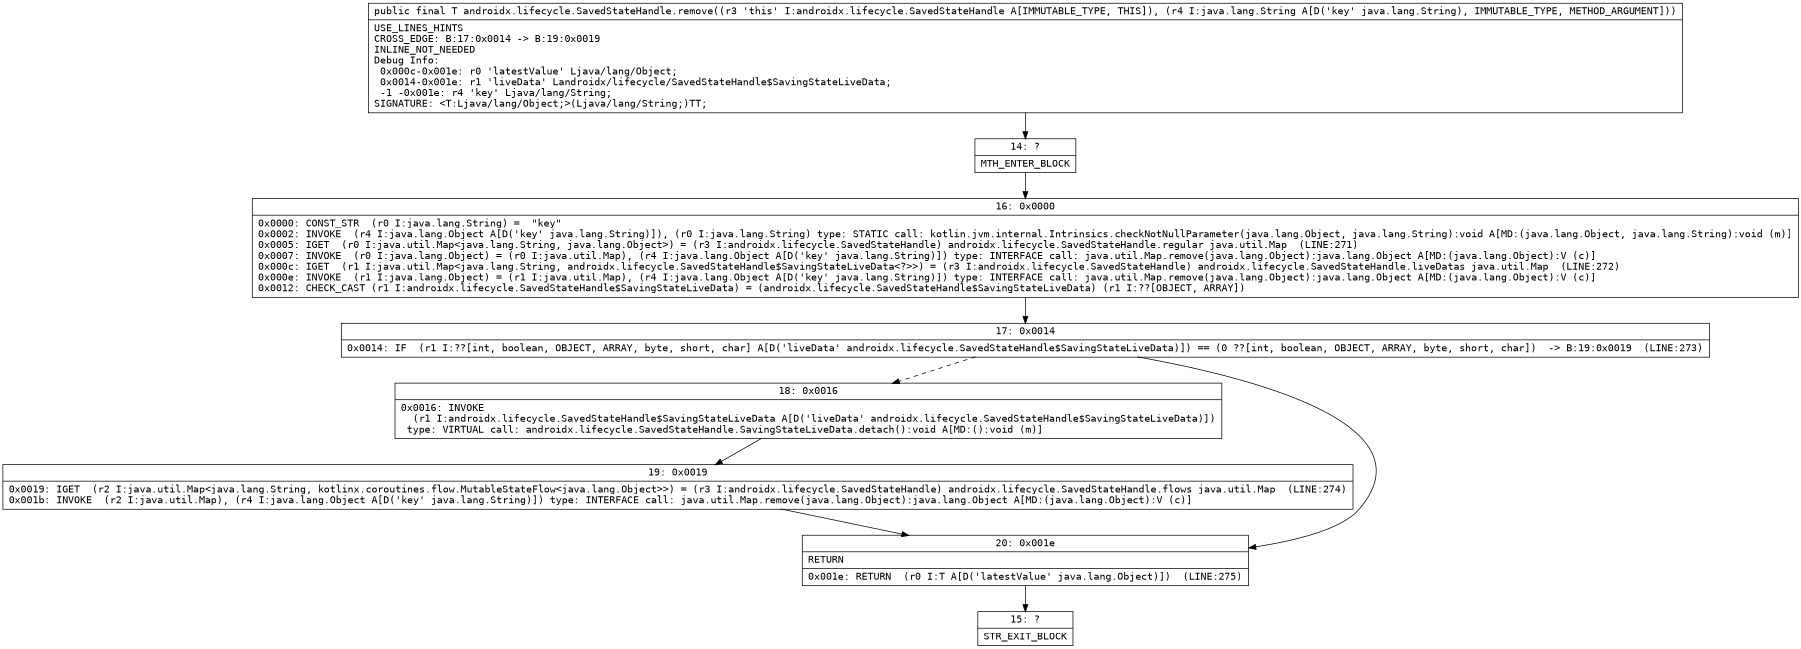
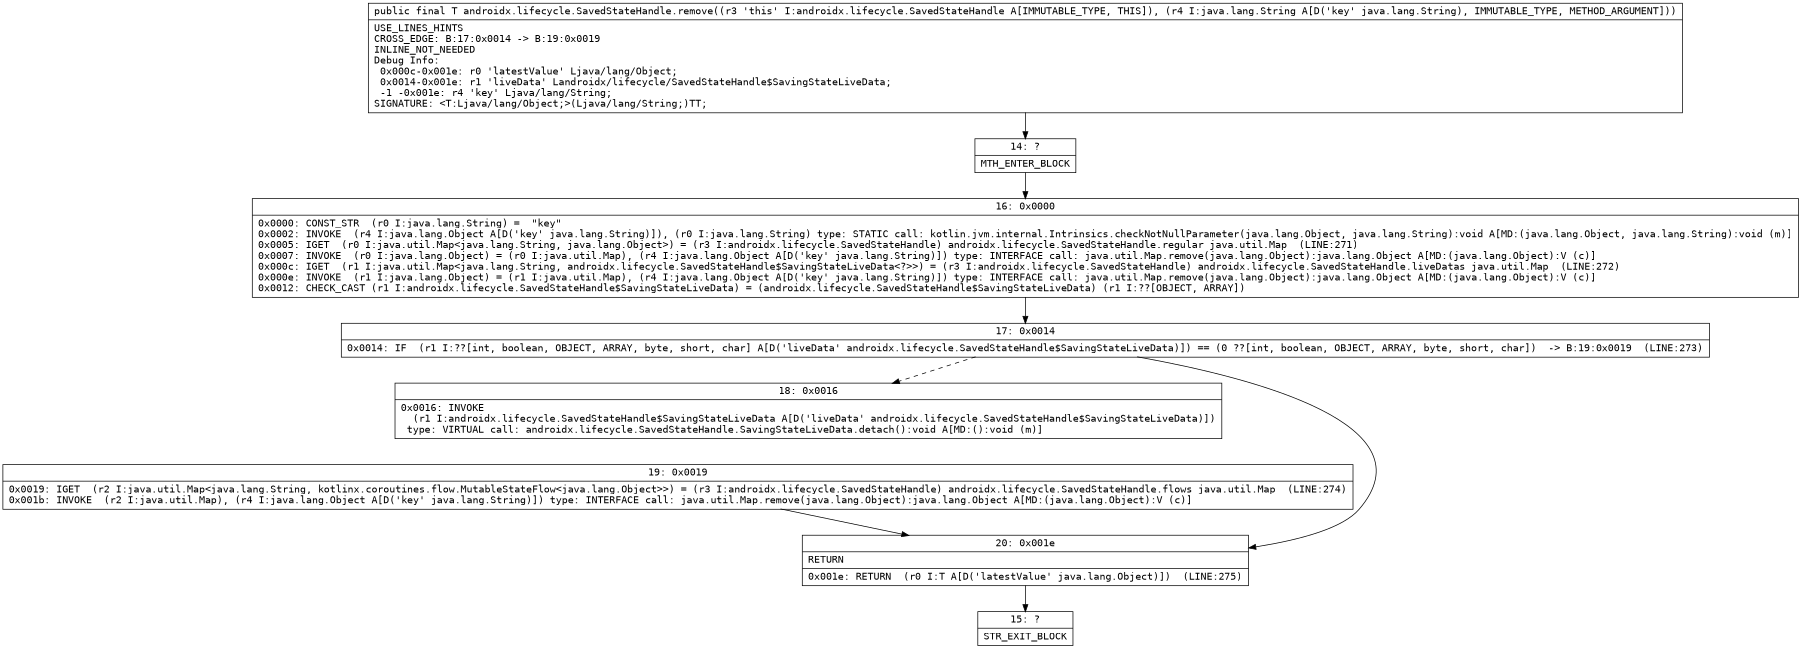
(742, 450) -> none
